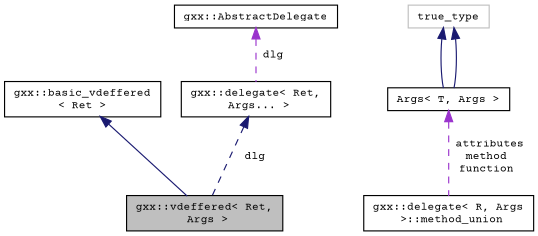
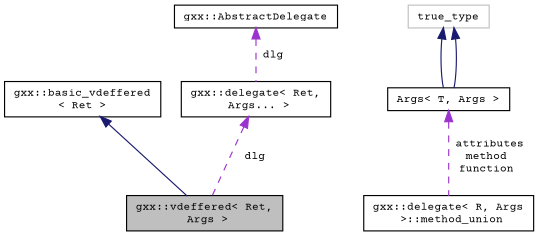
(228, 161) -> (228, 161)
